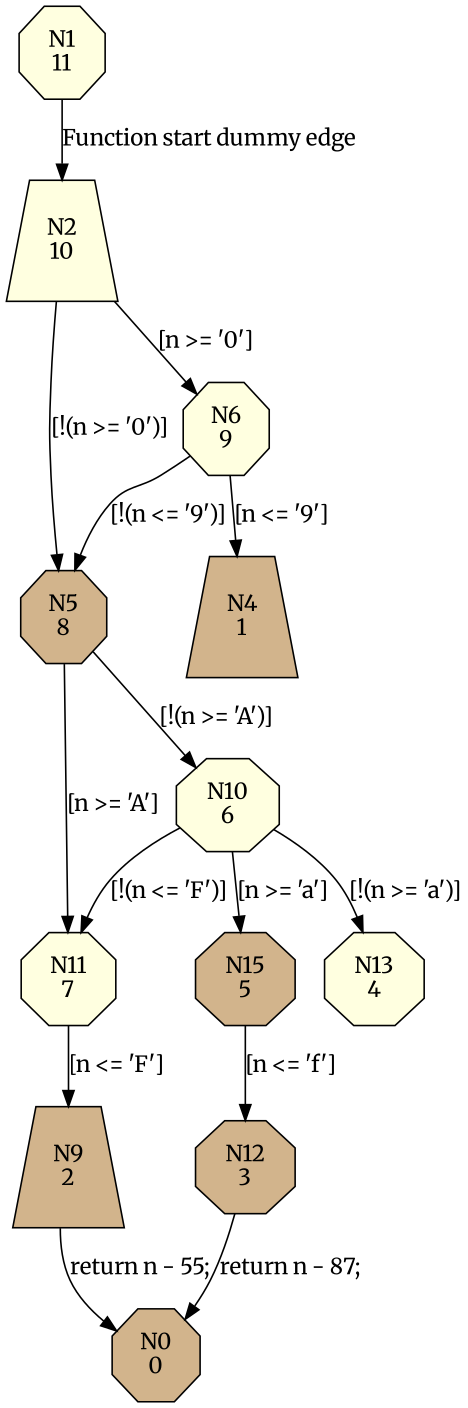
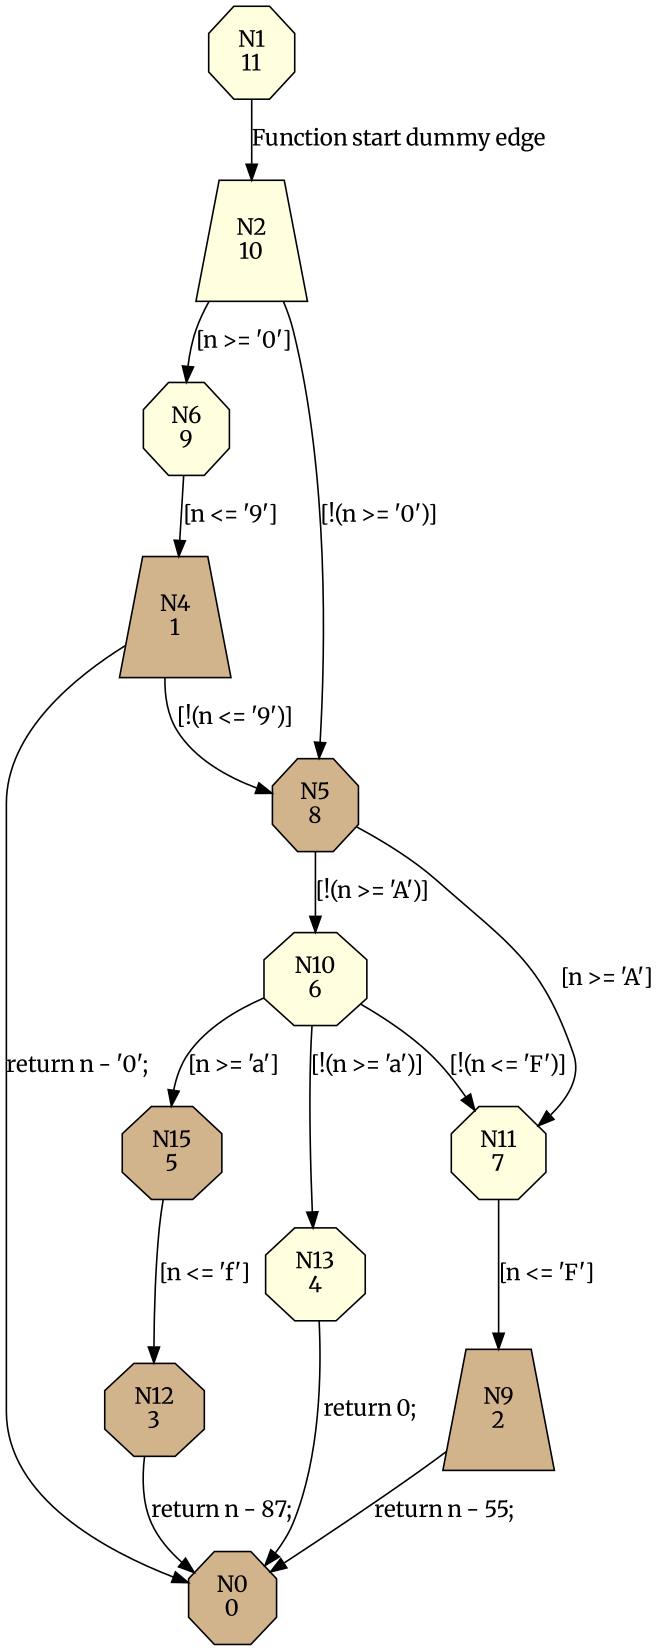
(123, 493) -> (191, 748)
none -> (6, 1129)
none -> (314, 1441)
